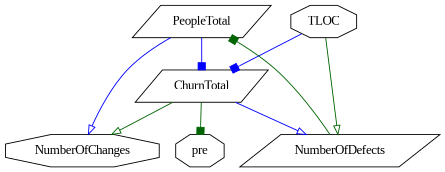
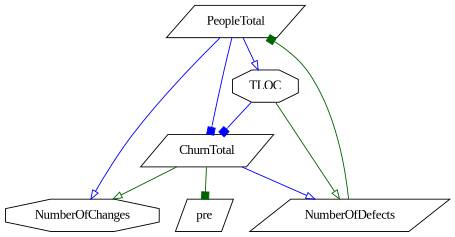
none -> (249, 50)
(200, 151) -> (204, 215)
